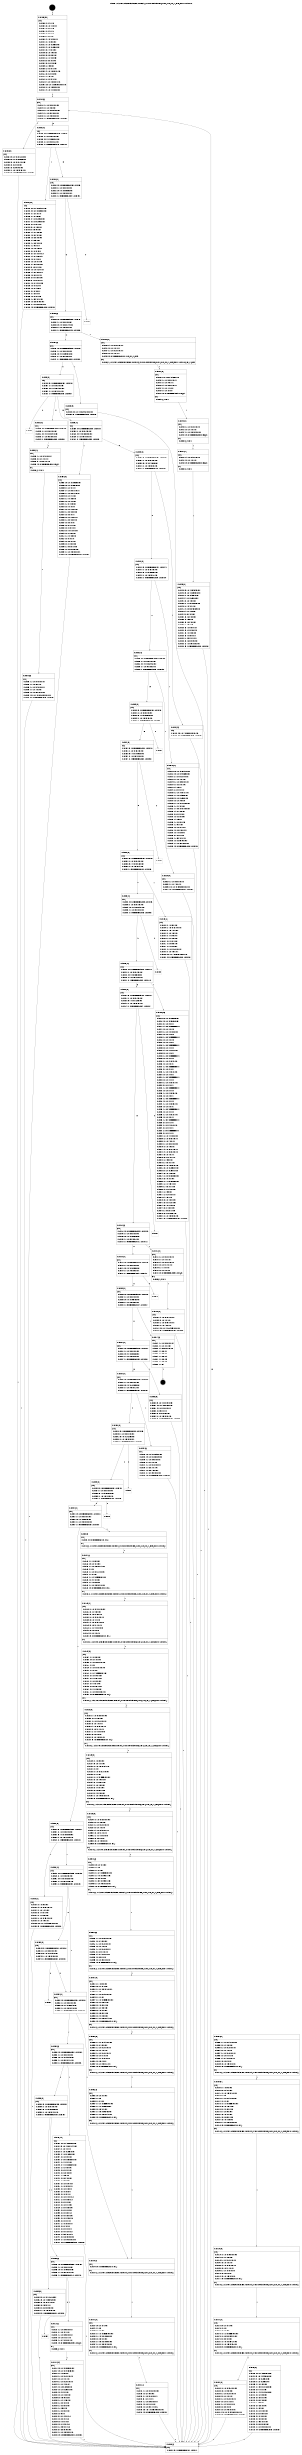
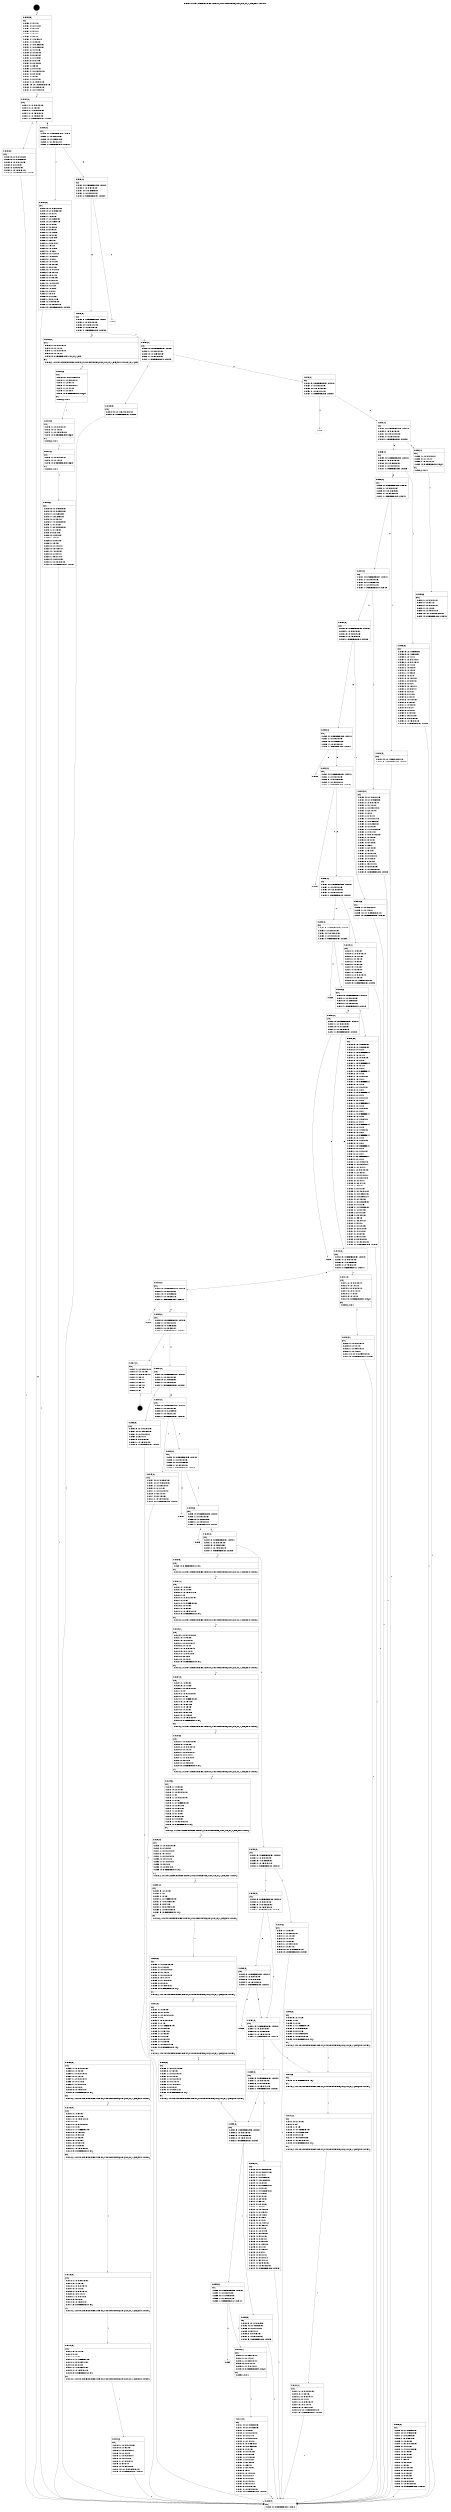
(60, 412) -> (393, 445)
(131, 2081) -> (227, 2111)
